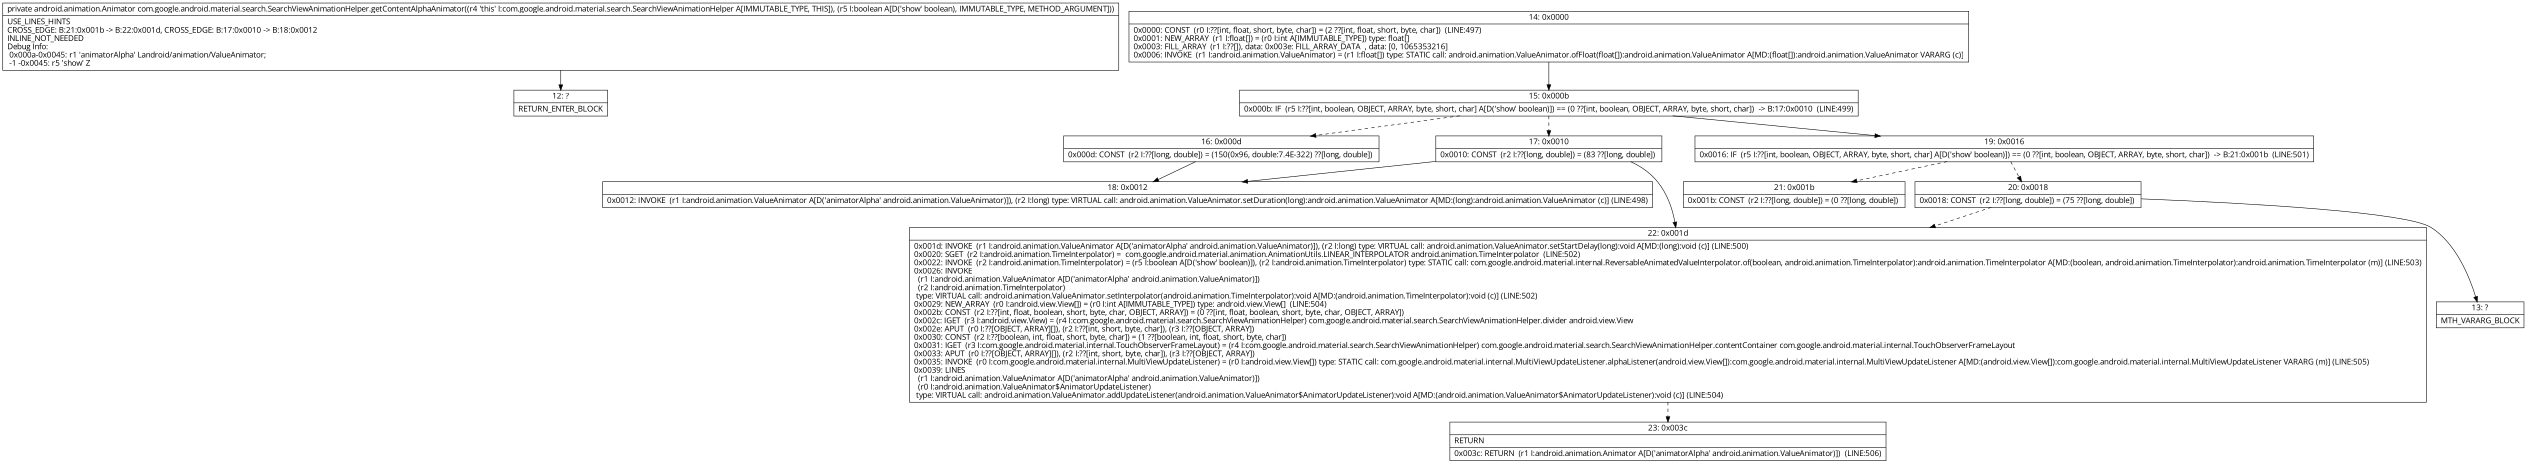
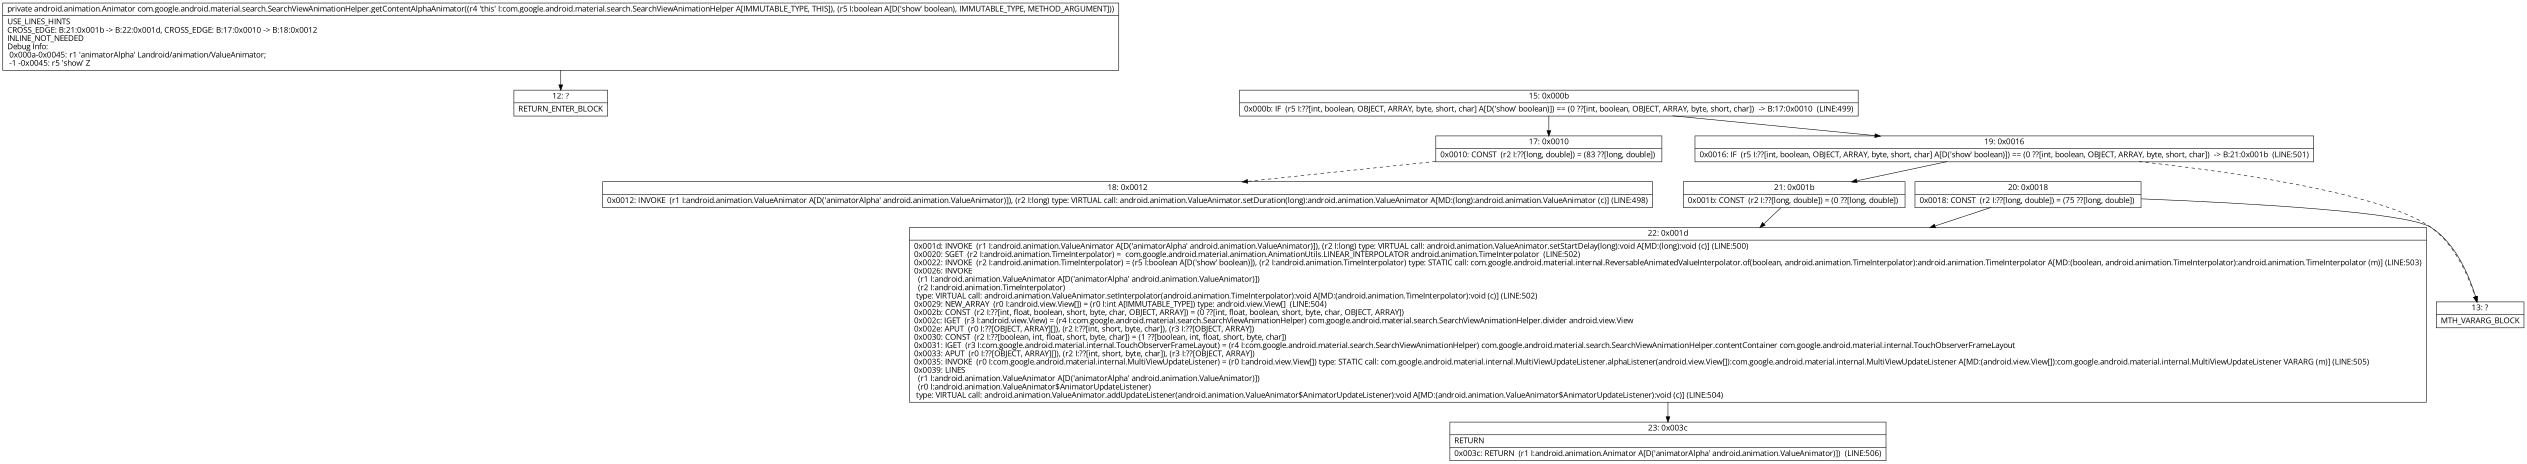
(1549, 37) -> none
(1549, 123) -> (1549, 123)
(1221, 149) -> none
(2015, 169) -> (2329, 191)
(1342, 171) -> (1342, 171)
(1902, 171) -> (1902, 171)
(1661, 186) -> (1773, 216)
(1963, 217) -> (1963, 217)
(1668, 409) -> (1668, 409)
